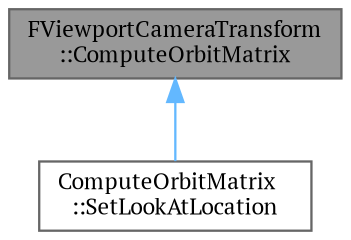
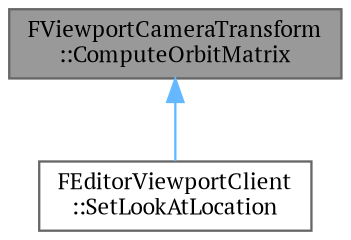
(175, 196) -> (175, 196)
